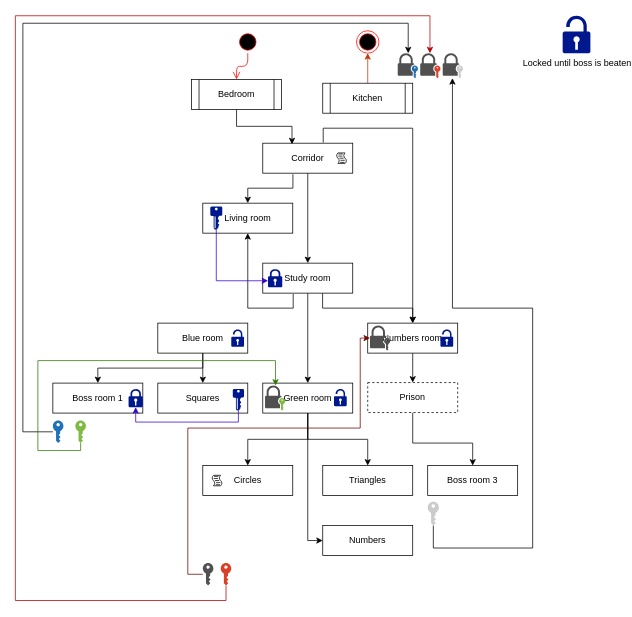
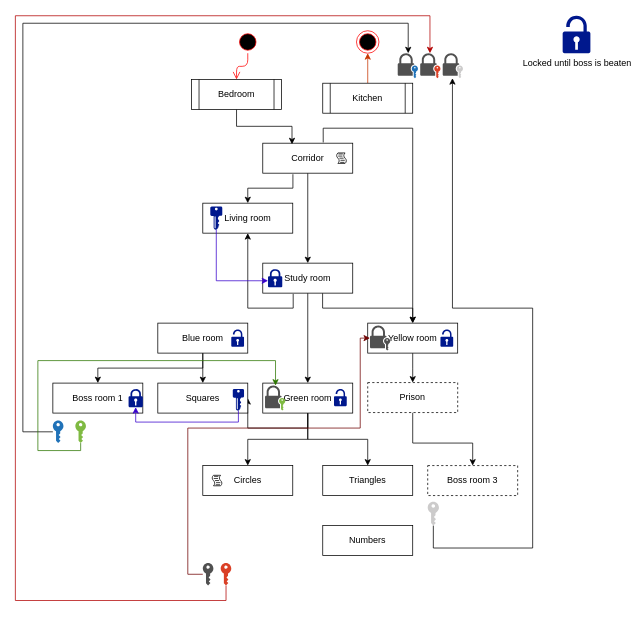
(413, 338) -> (413, 338)
(473, 480) -> (473, 480)
(308, 495) -> (248, 414)
